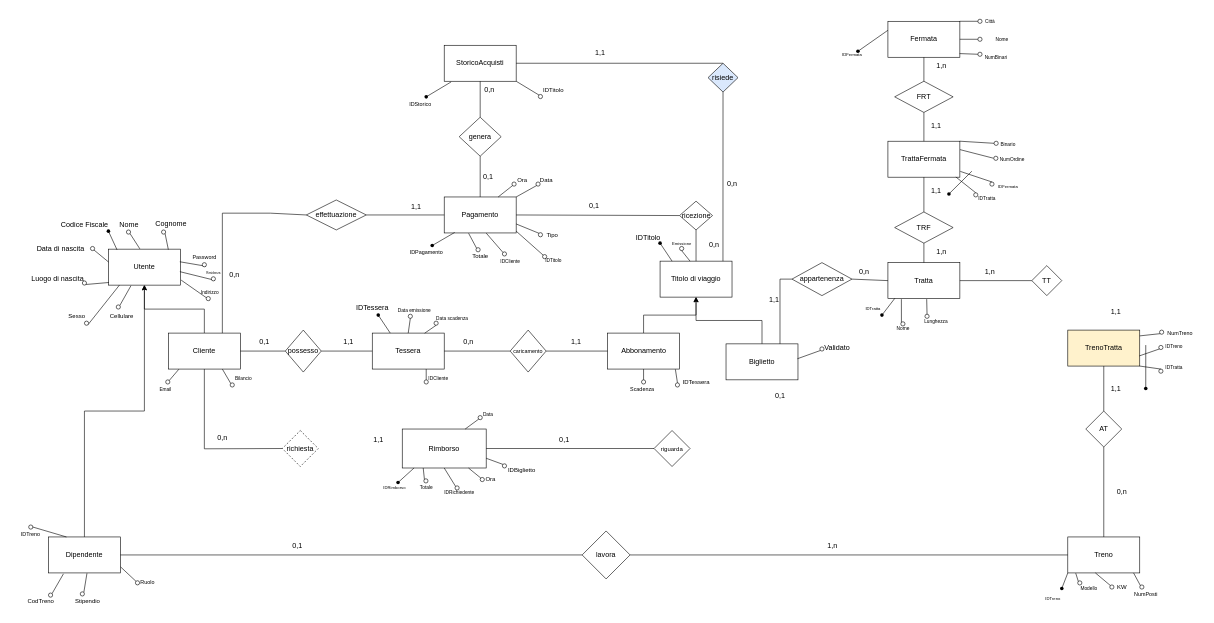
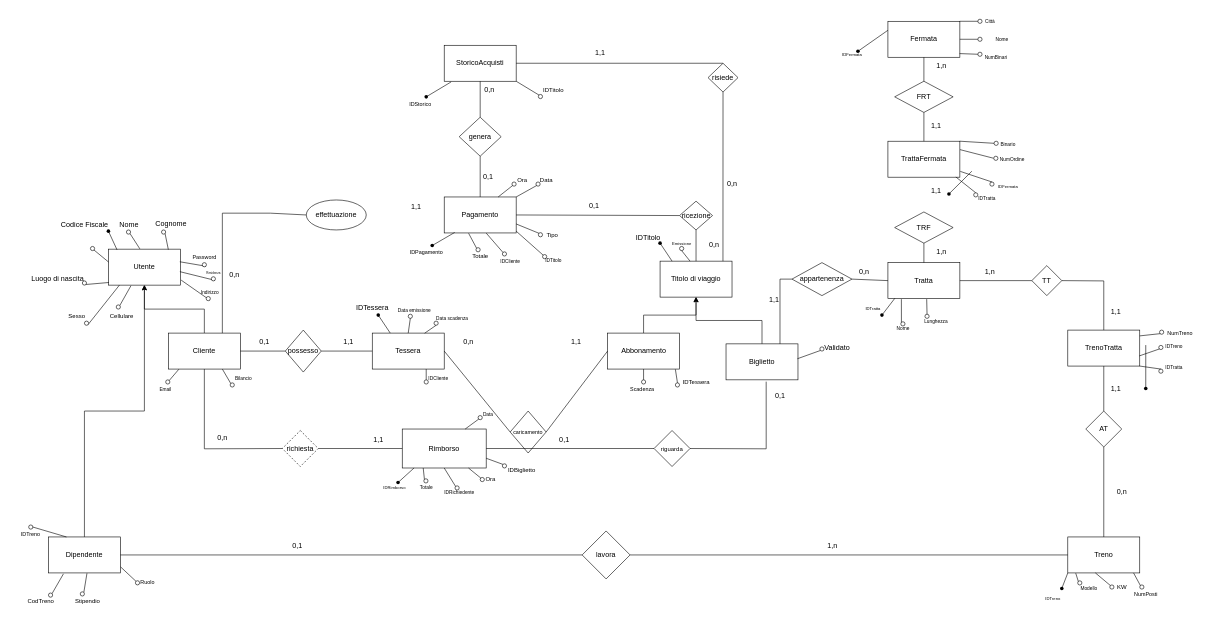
(723, 78) -> (723, 78)
(924, 195) -> none
(336, 215) -> (336, 215)
(405, 215) -> none
(60, 249) -> none
none -> (1104, 284)
(1104, 348) -> (1104, 348)
(528, 351) -> (528, 432)
none -> (360, 449)
none -> (762, 449)
